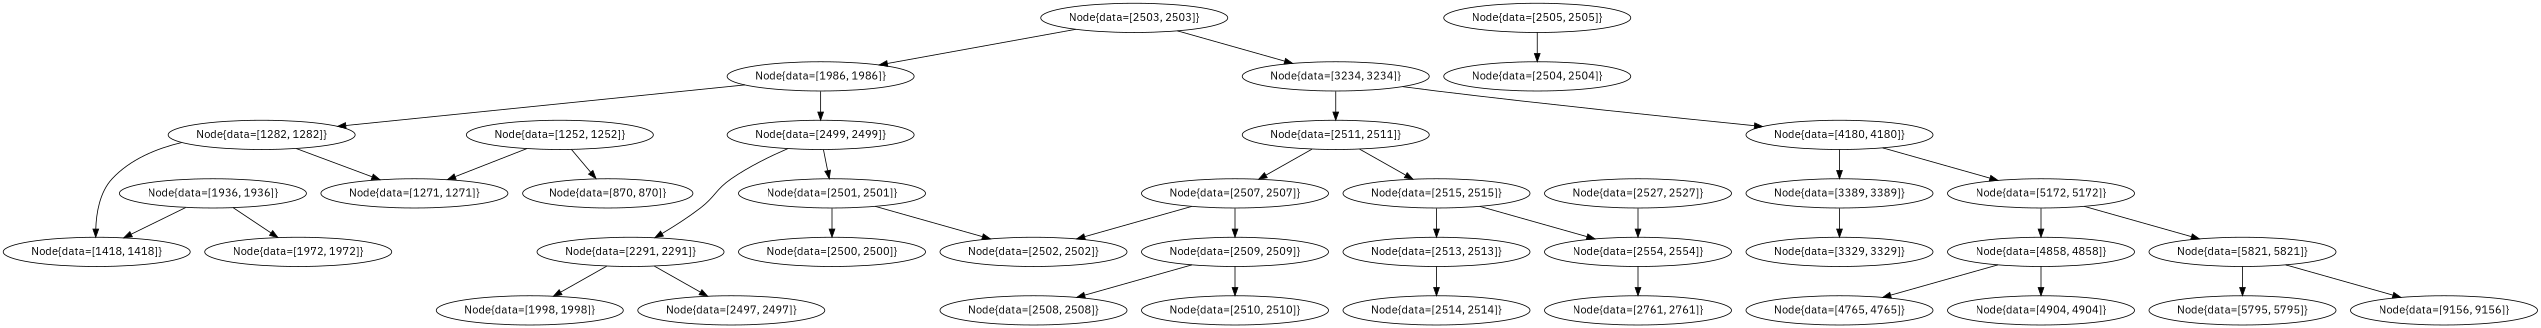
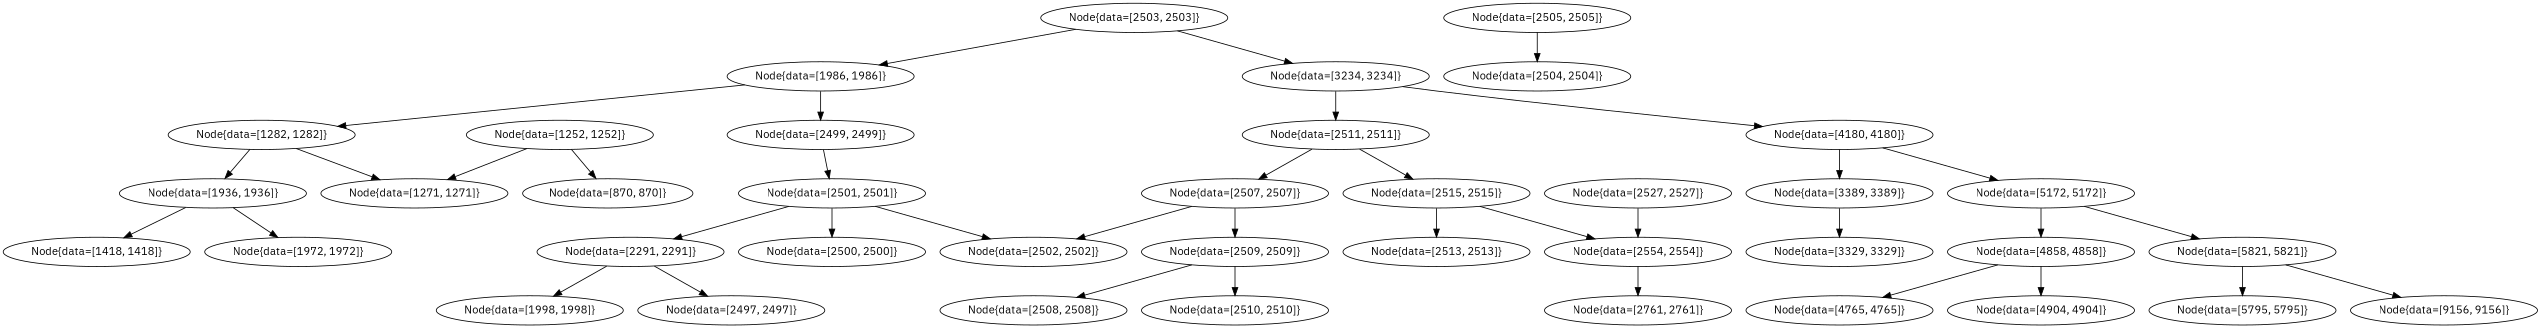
(122, 170) -> (240, 161)
(722, 187) -> (735, 222)
(1436, 310) -> none
